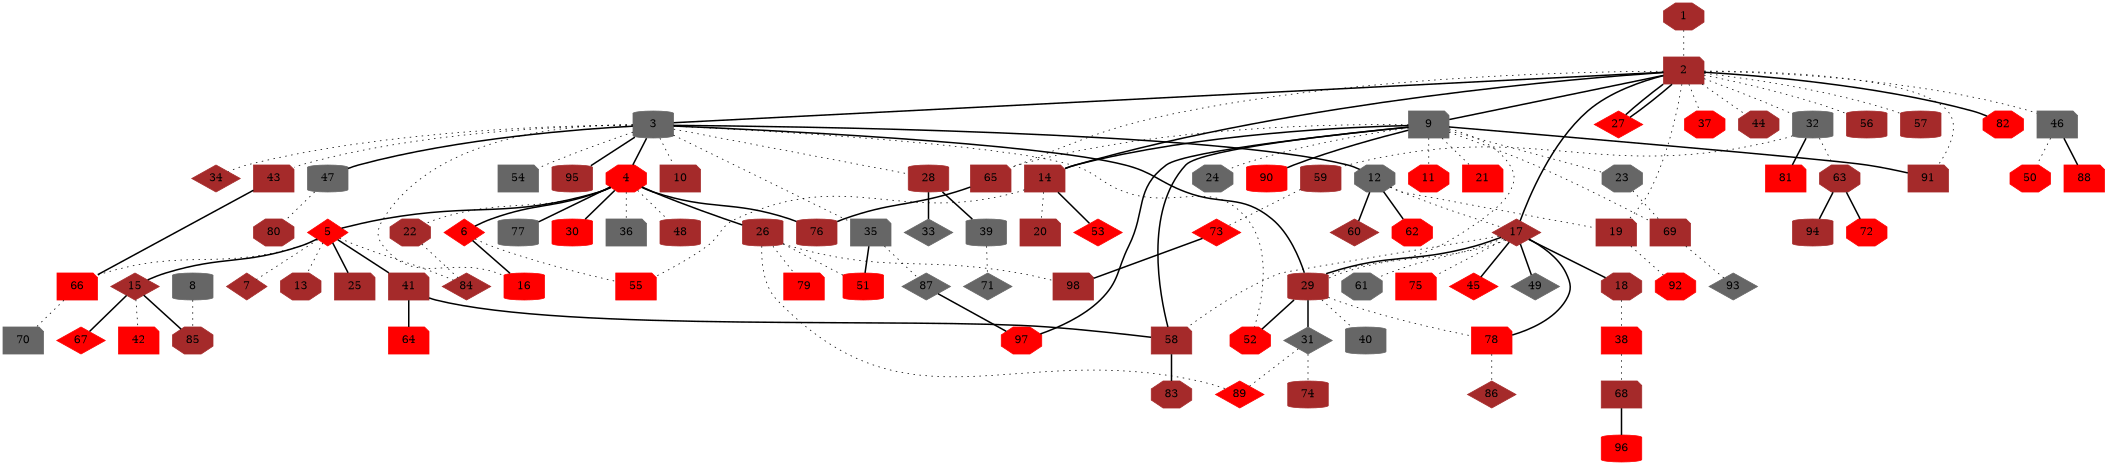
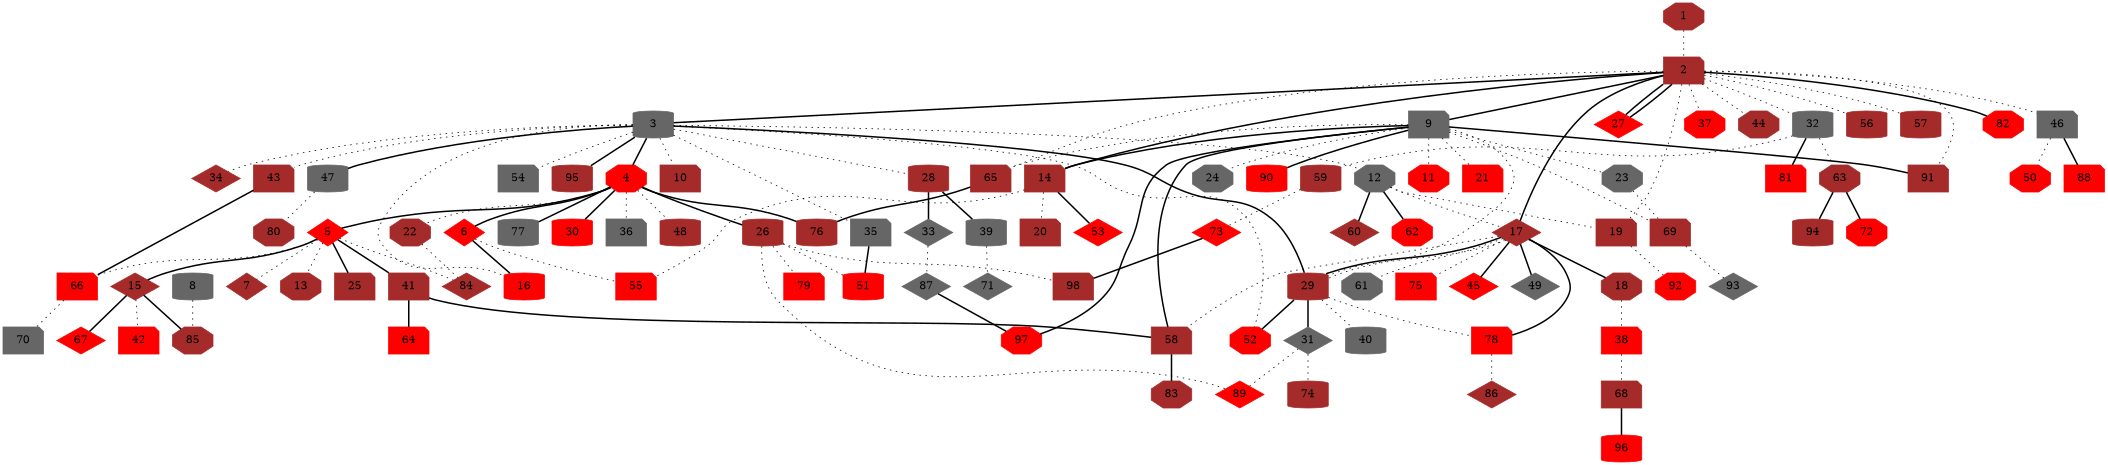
(1018, 134) -> (1018, 134)
(897, 258) -> (927, 260)
